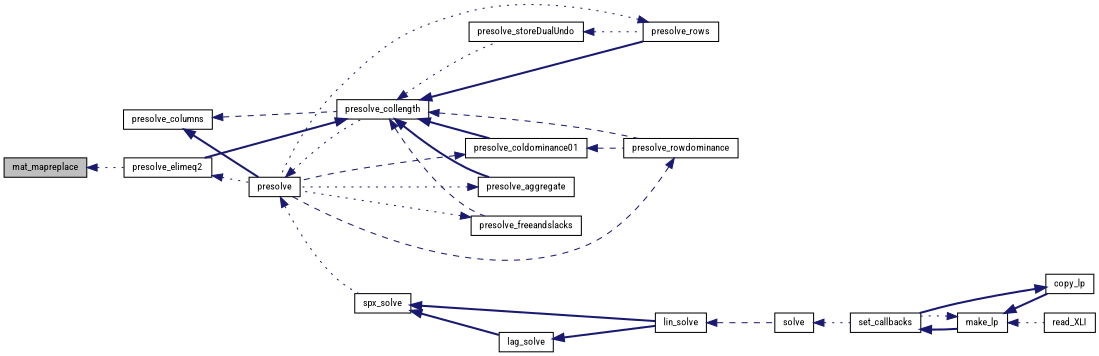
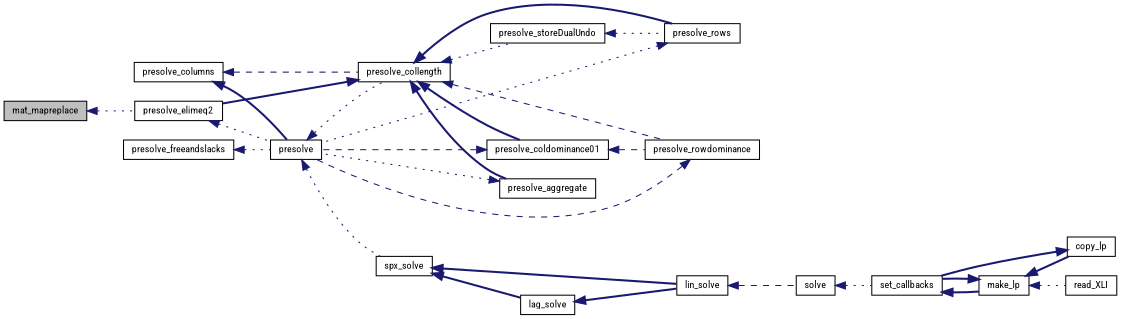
(434, 179) -> none
(934, 316) -> (955, 279)
